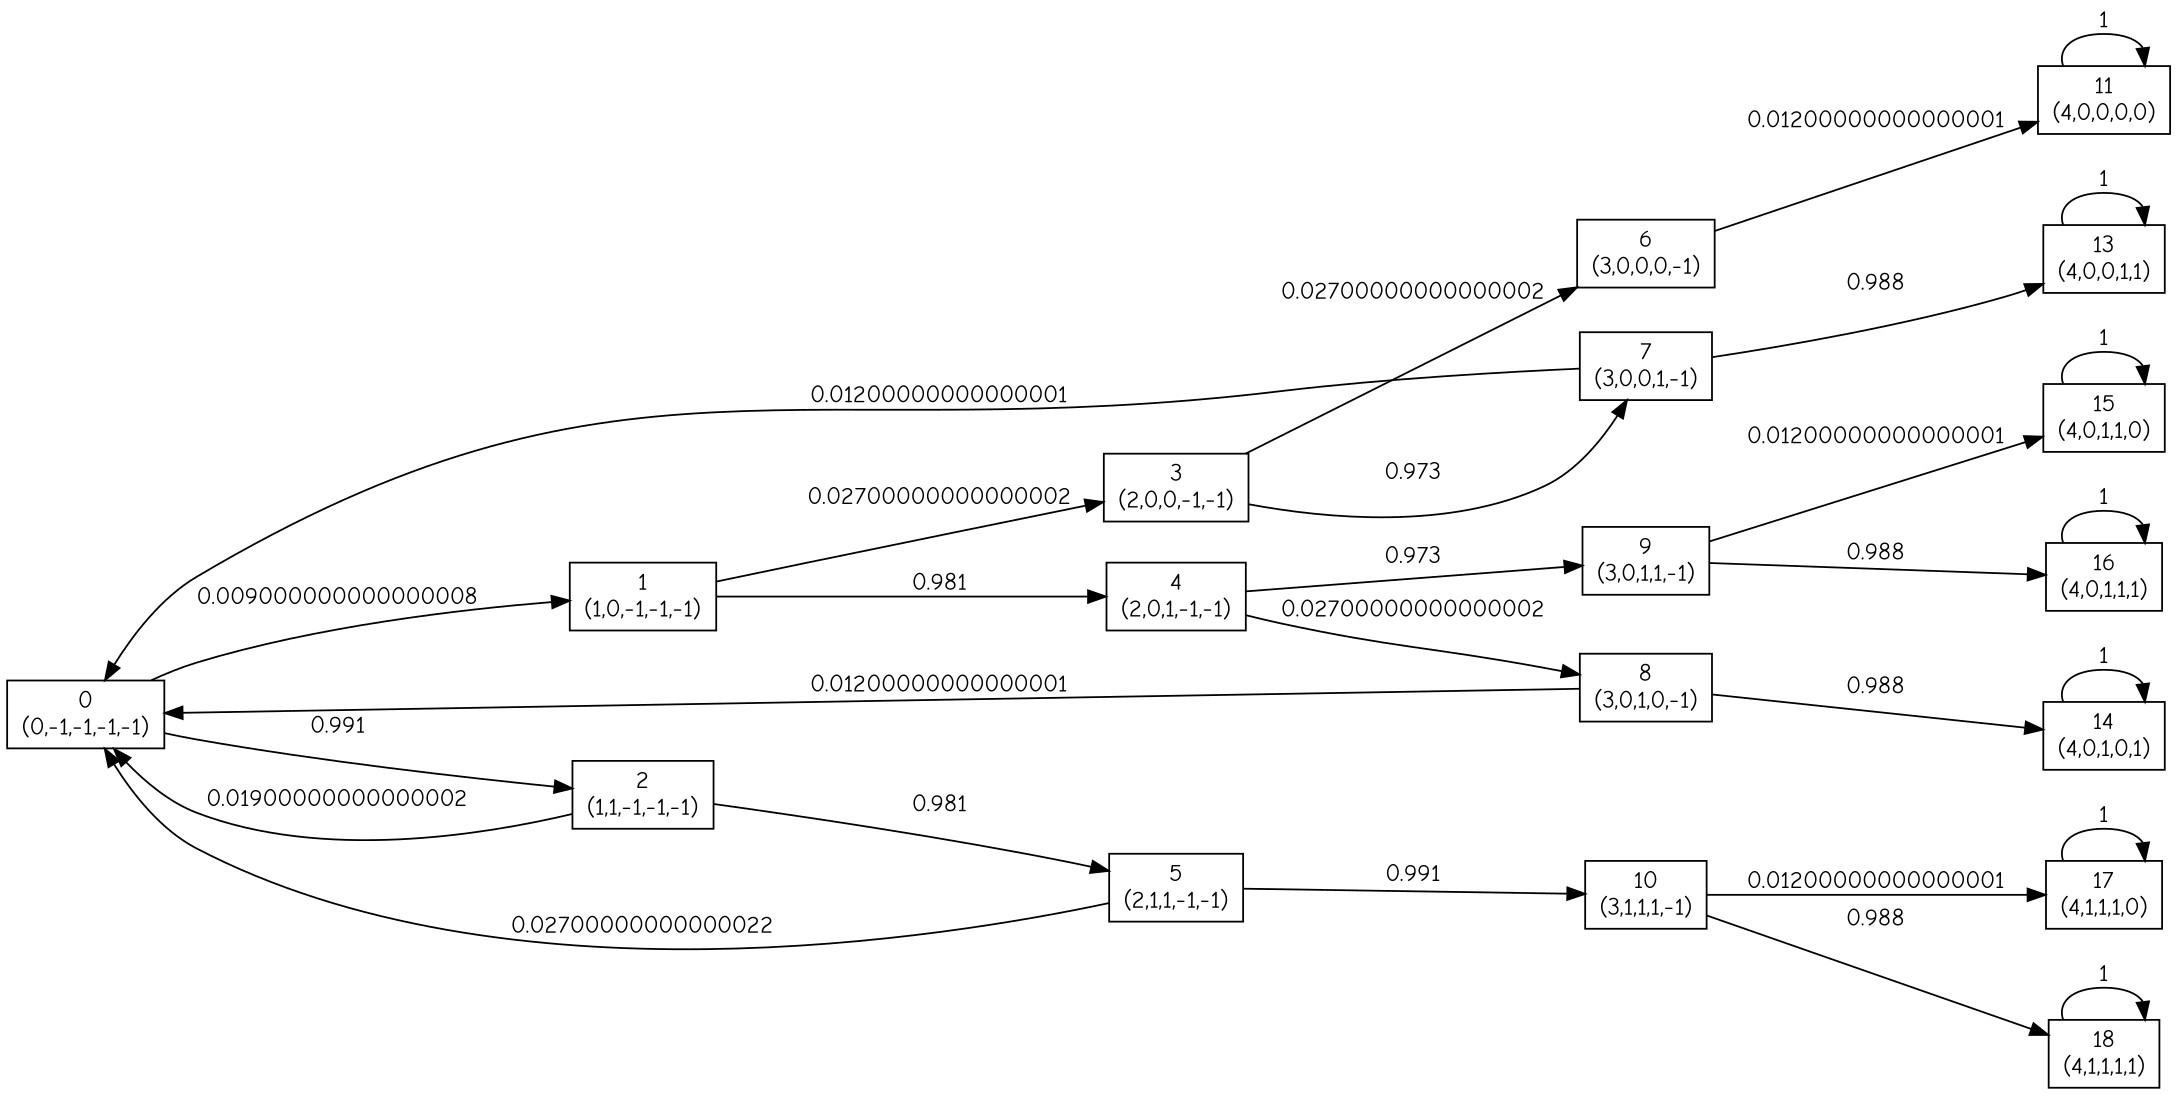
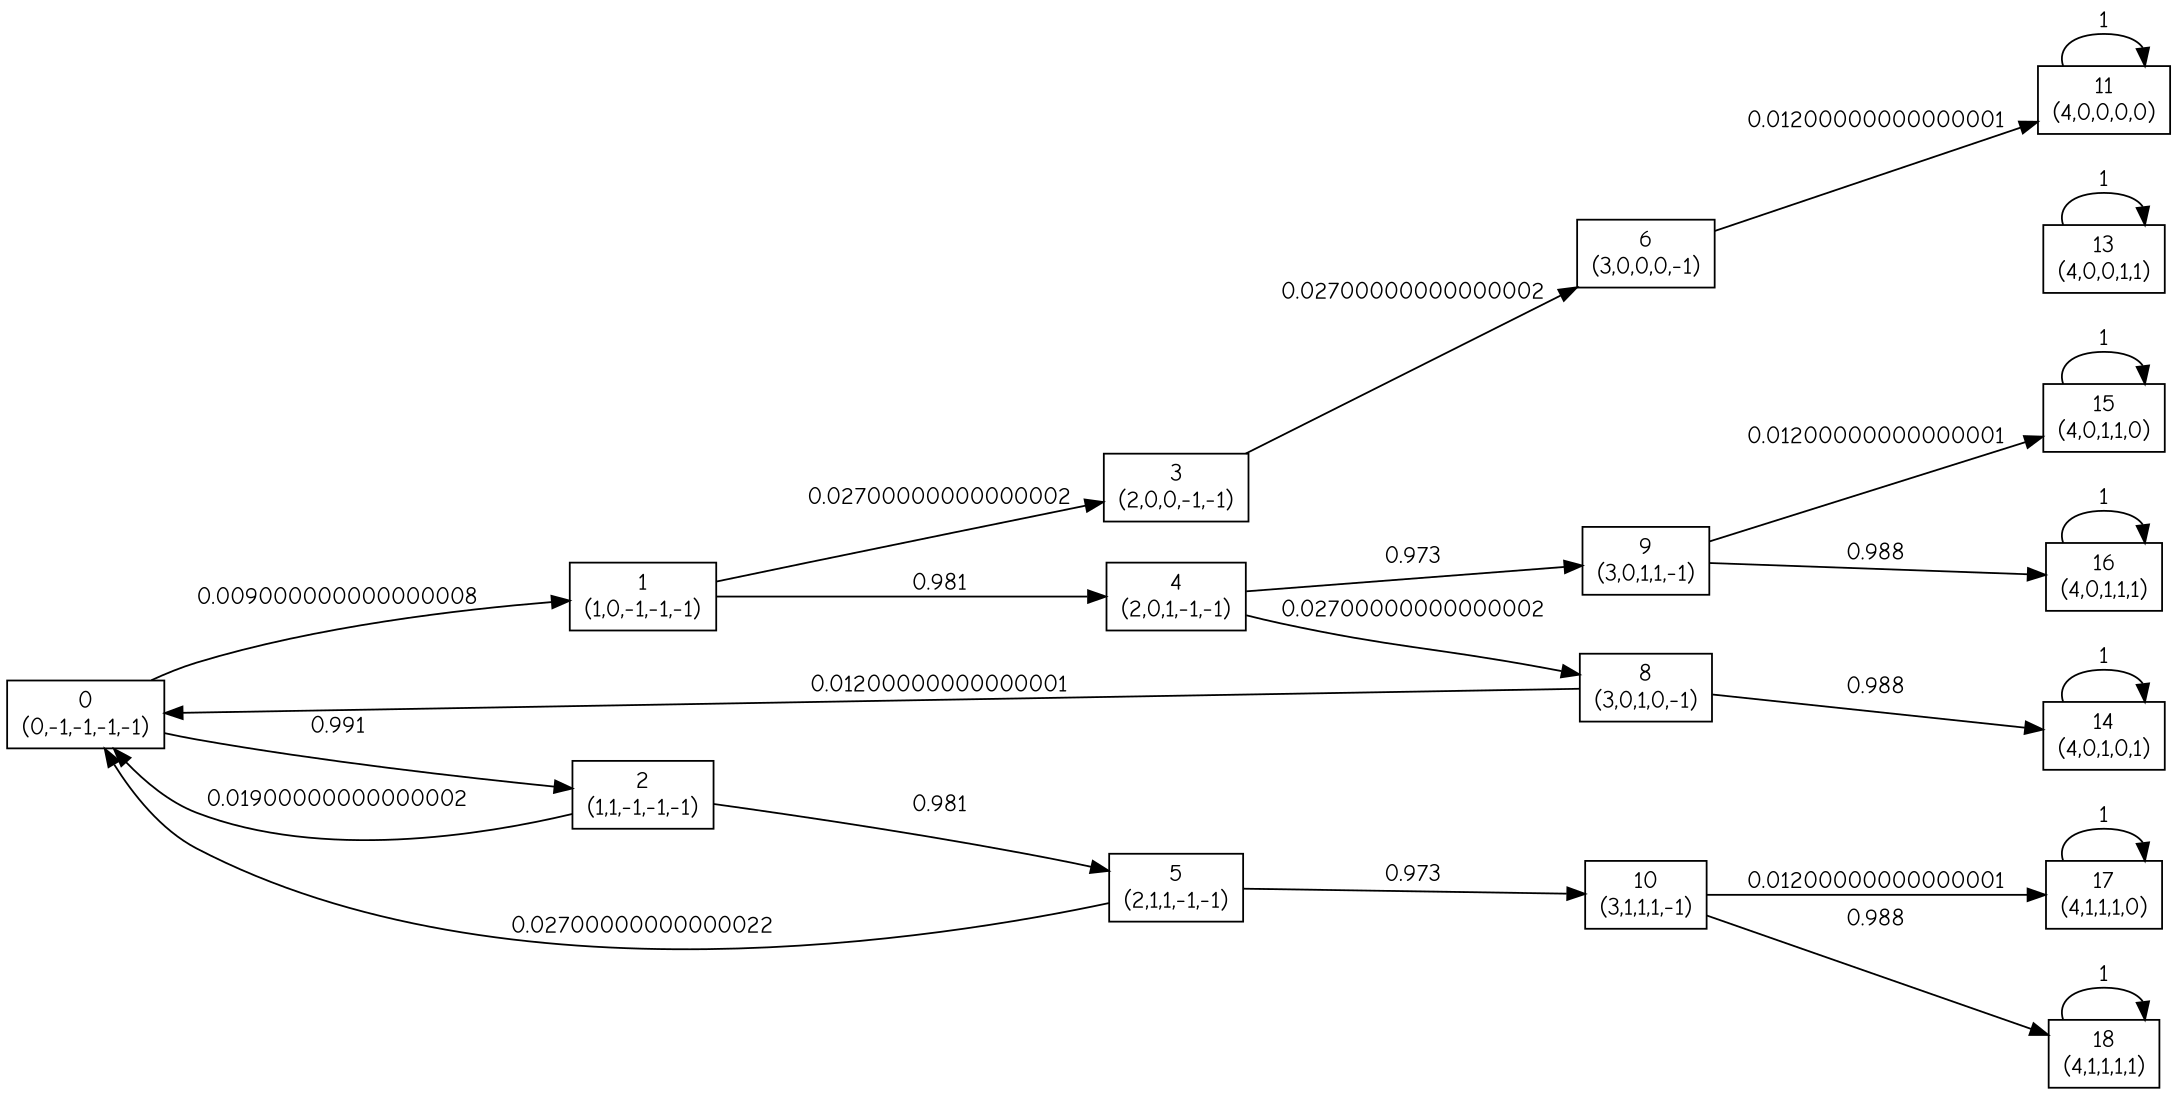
(1646, 366) -> none
(1413, 874) -> (1413, 874)
